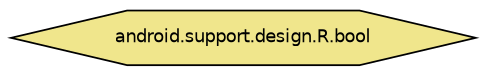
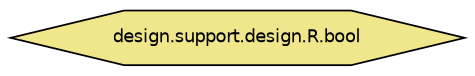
(243, 38) -> (238, 38)
